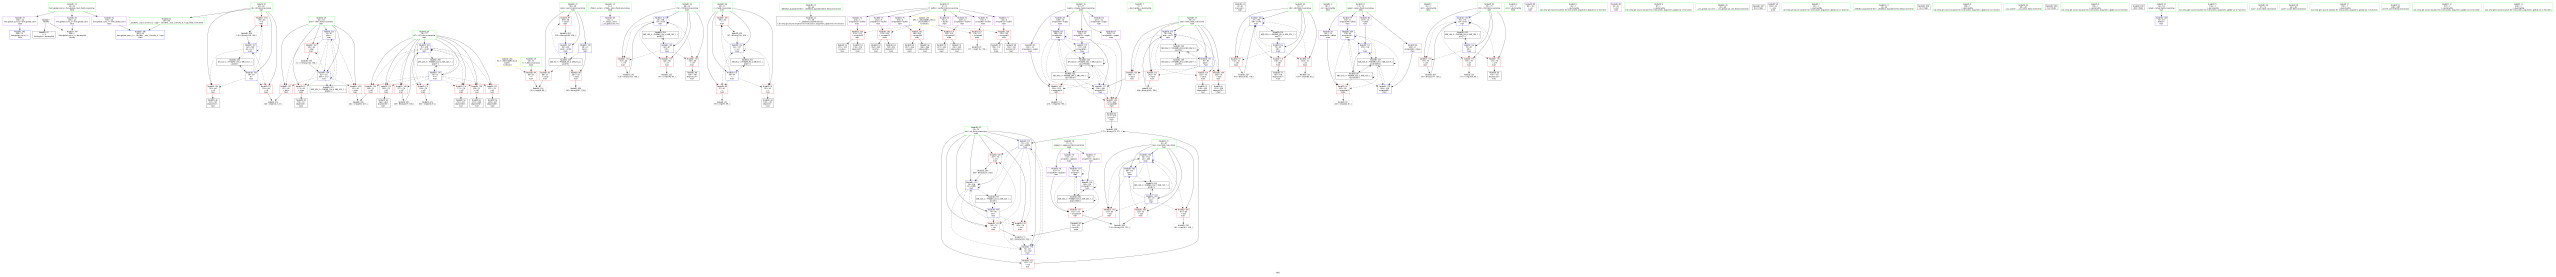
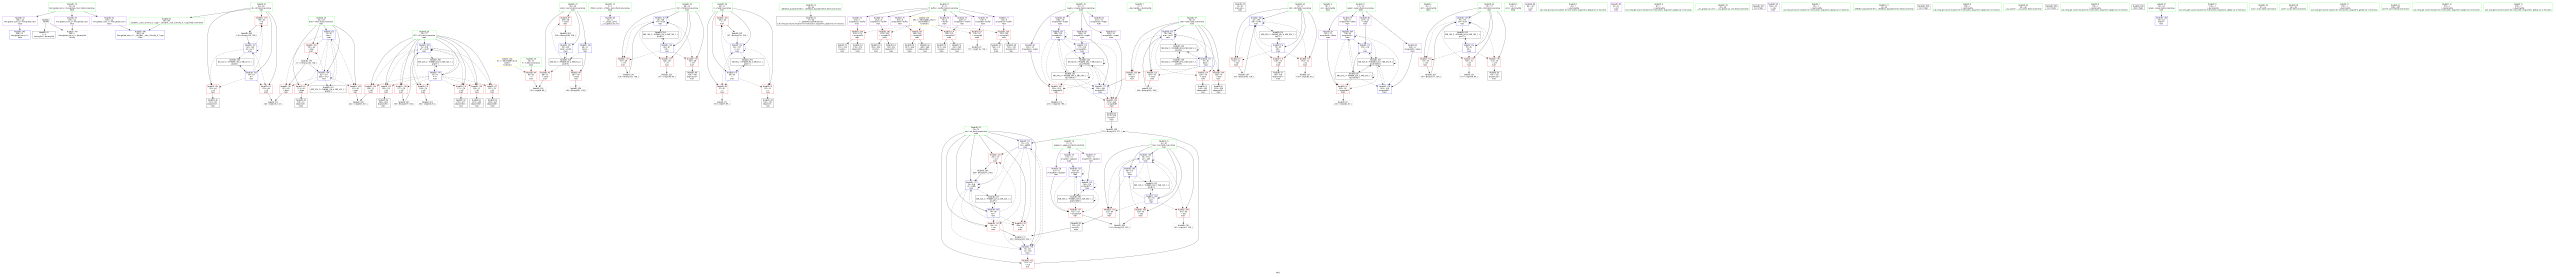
(282, 47) -> (297, 74)
